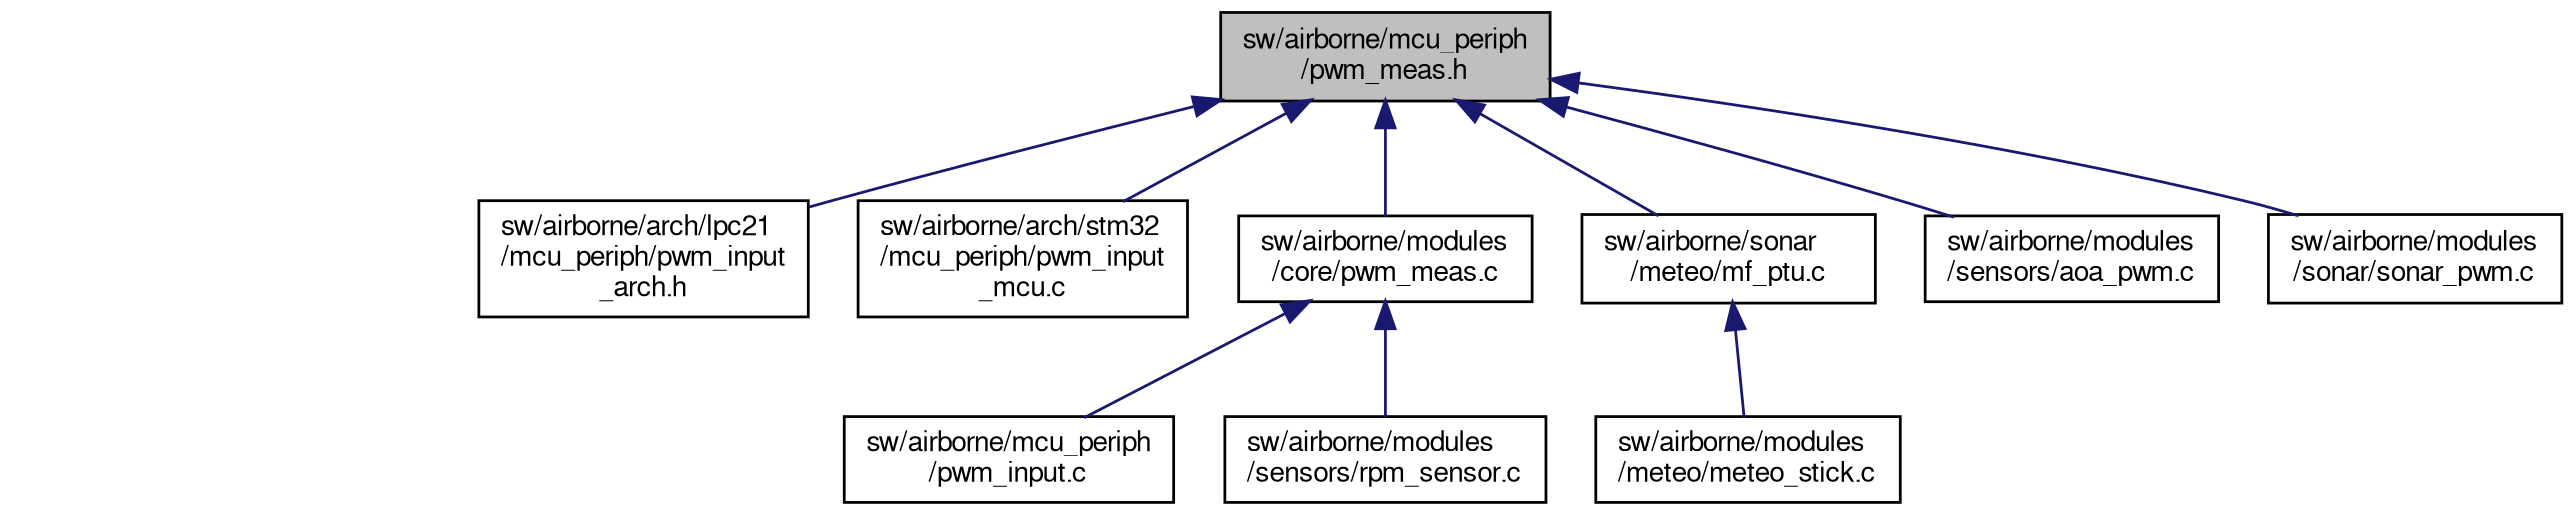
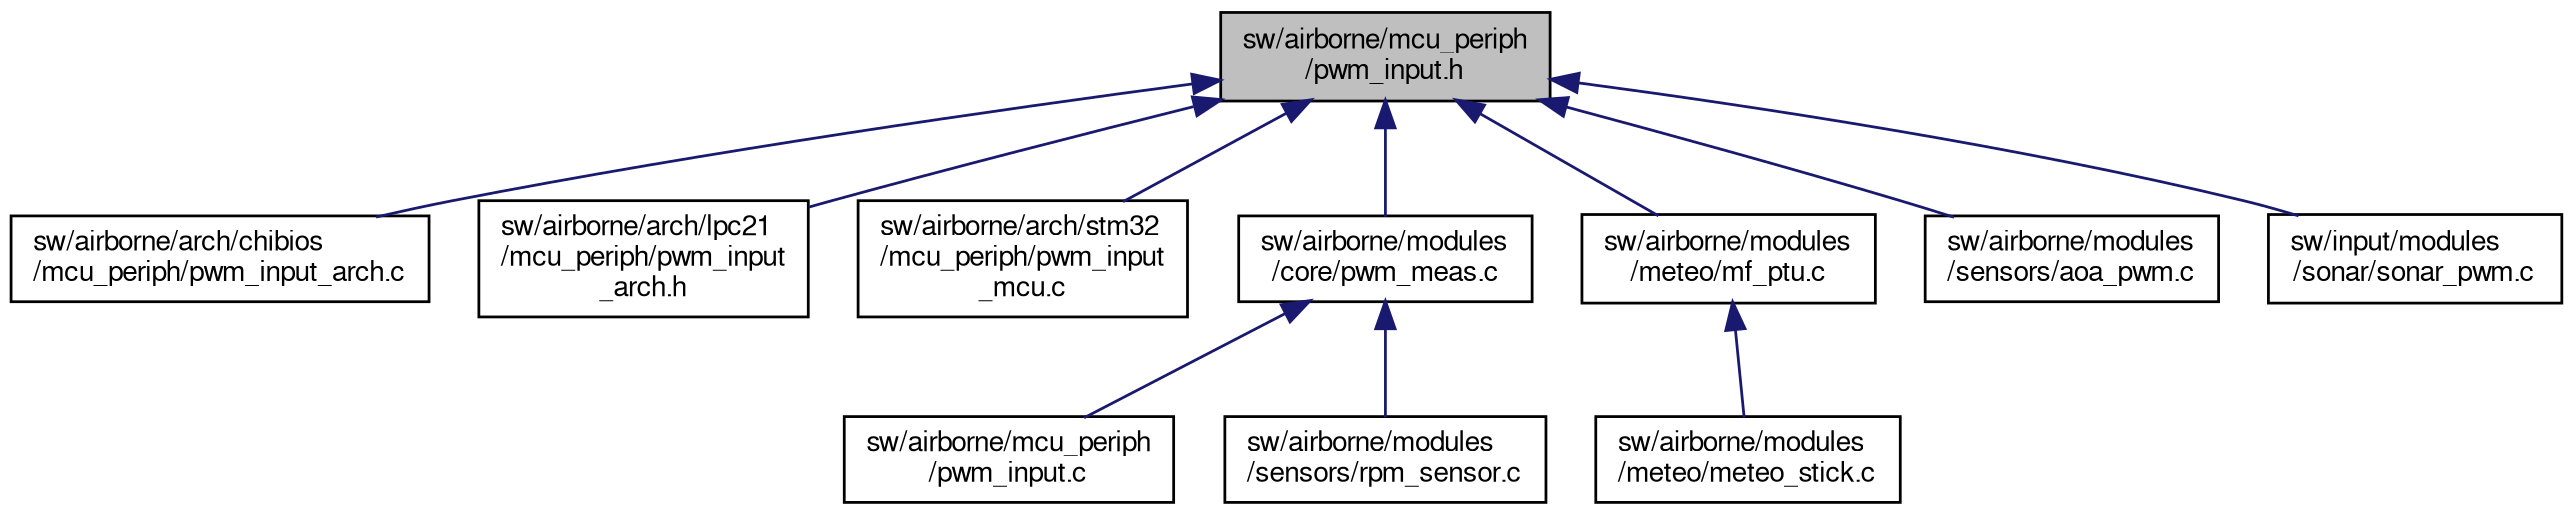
(1385, 57) -> (1385, 57)
none -> (220, 259)
(1729, 259) -> (1729, 259)
(2415, 259) -> (2415, 259)
